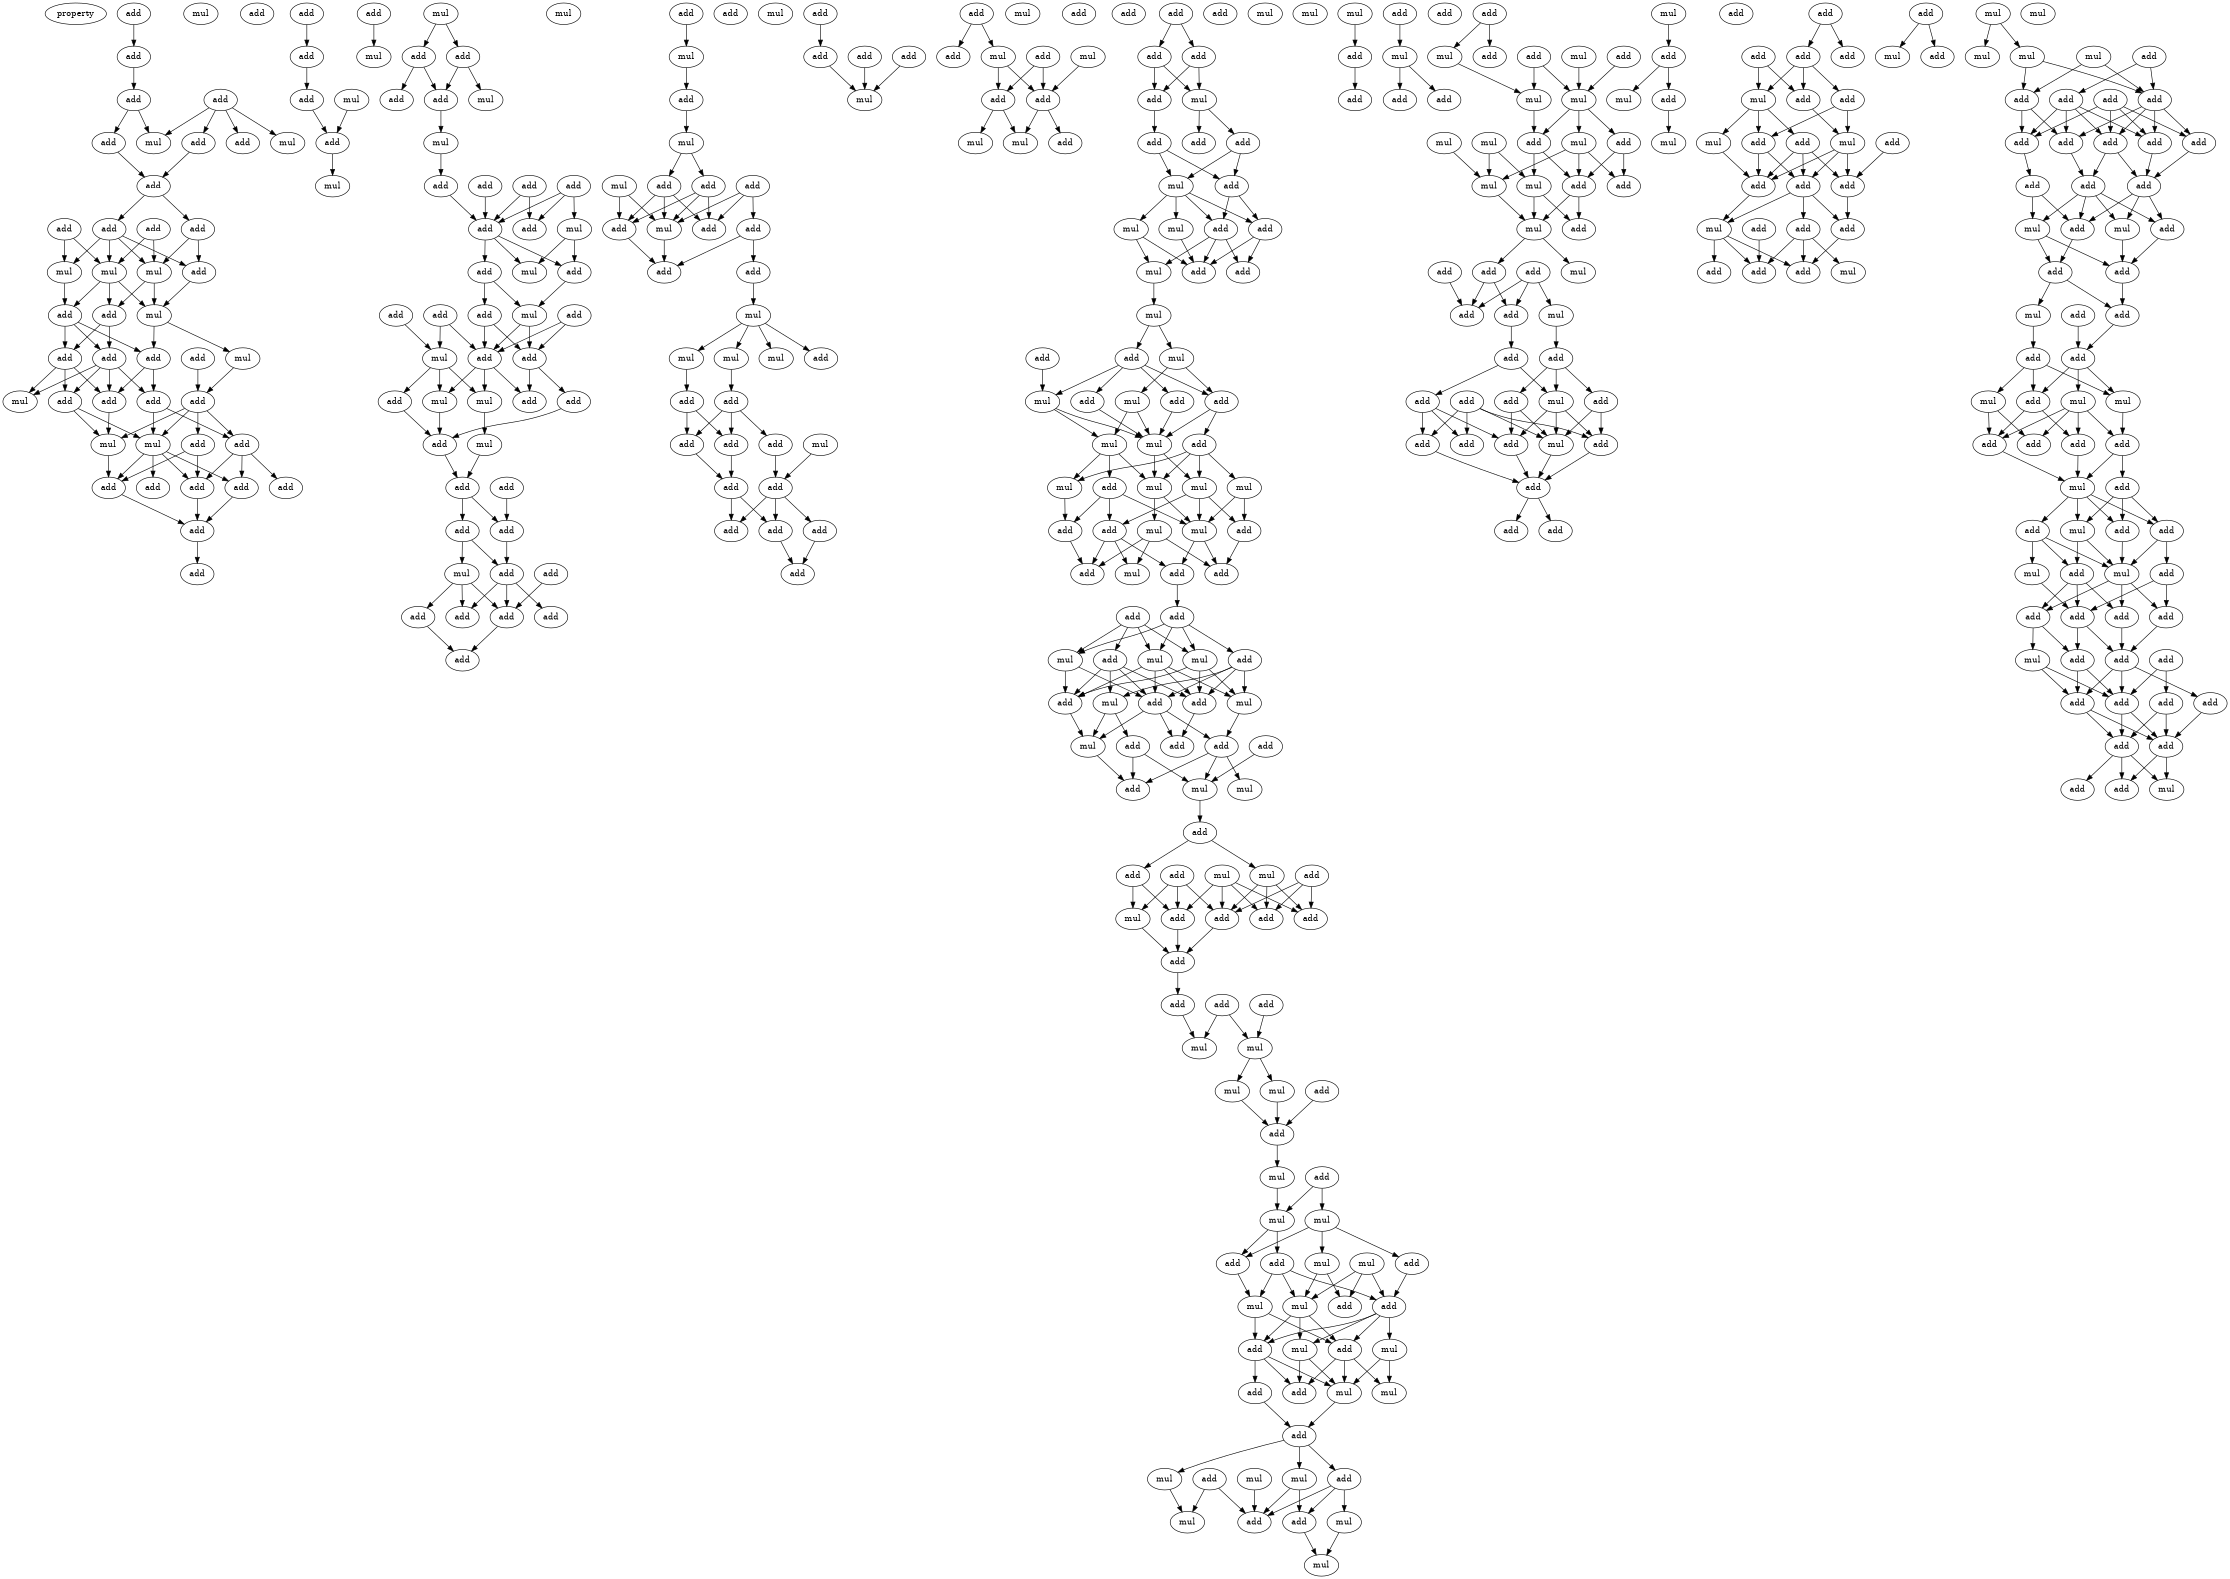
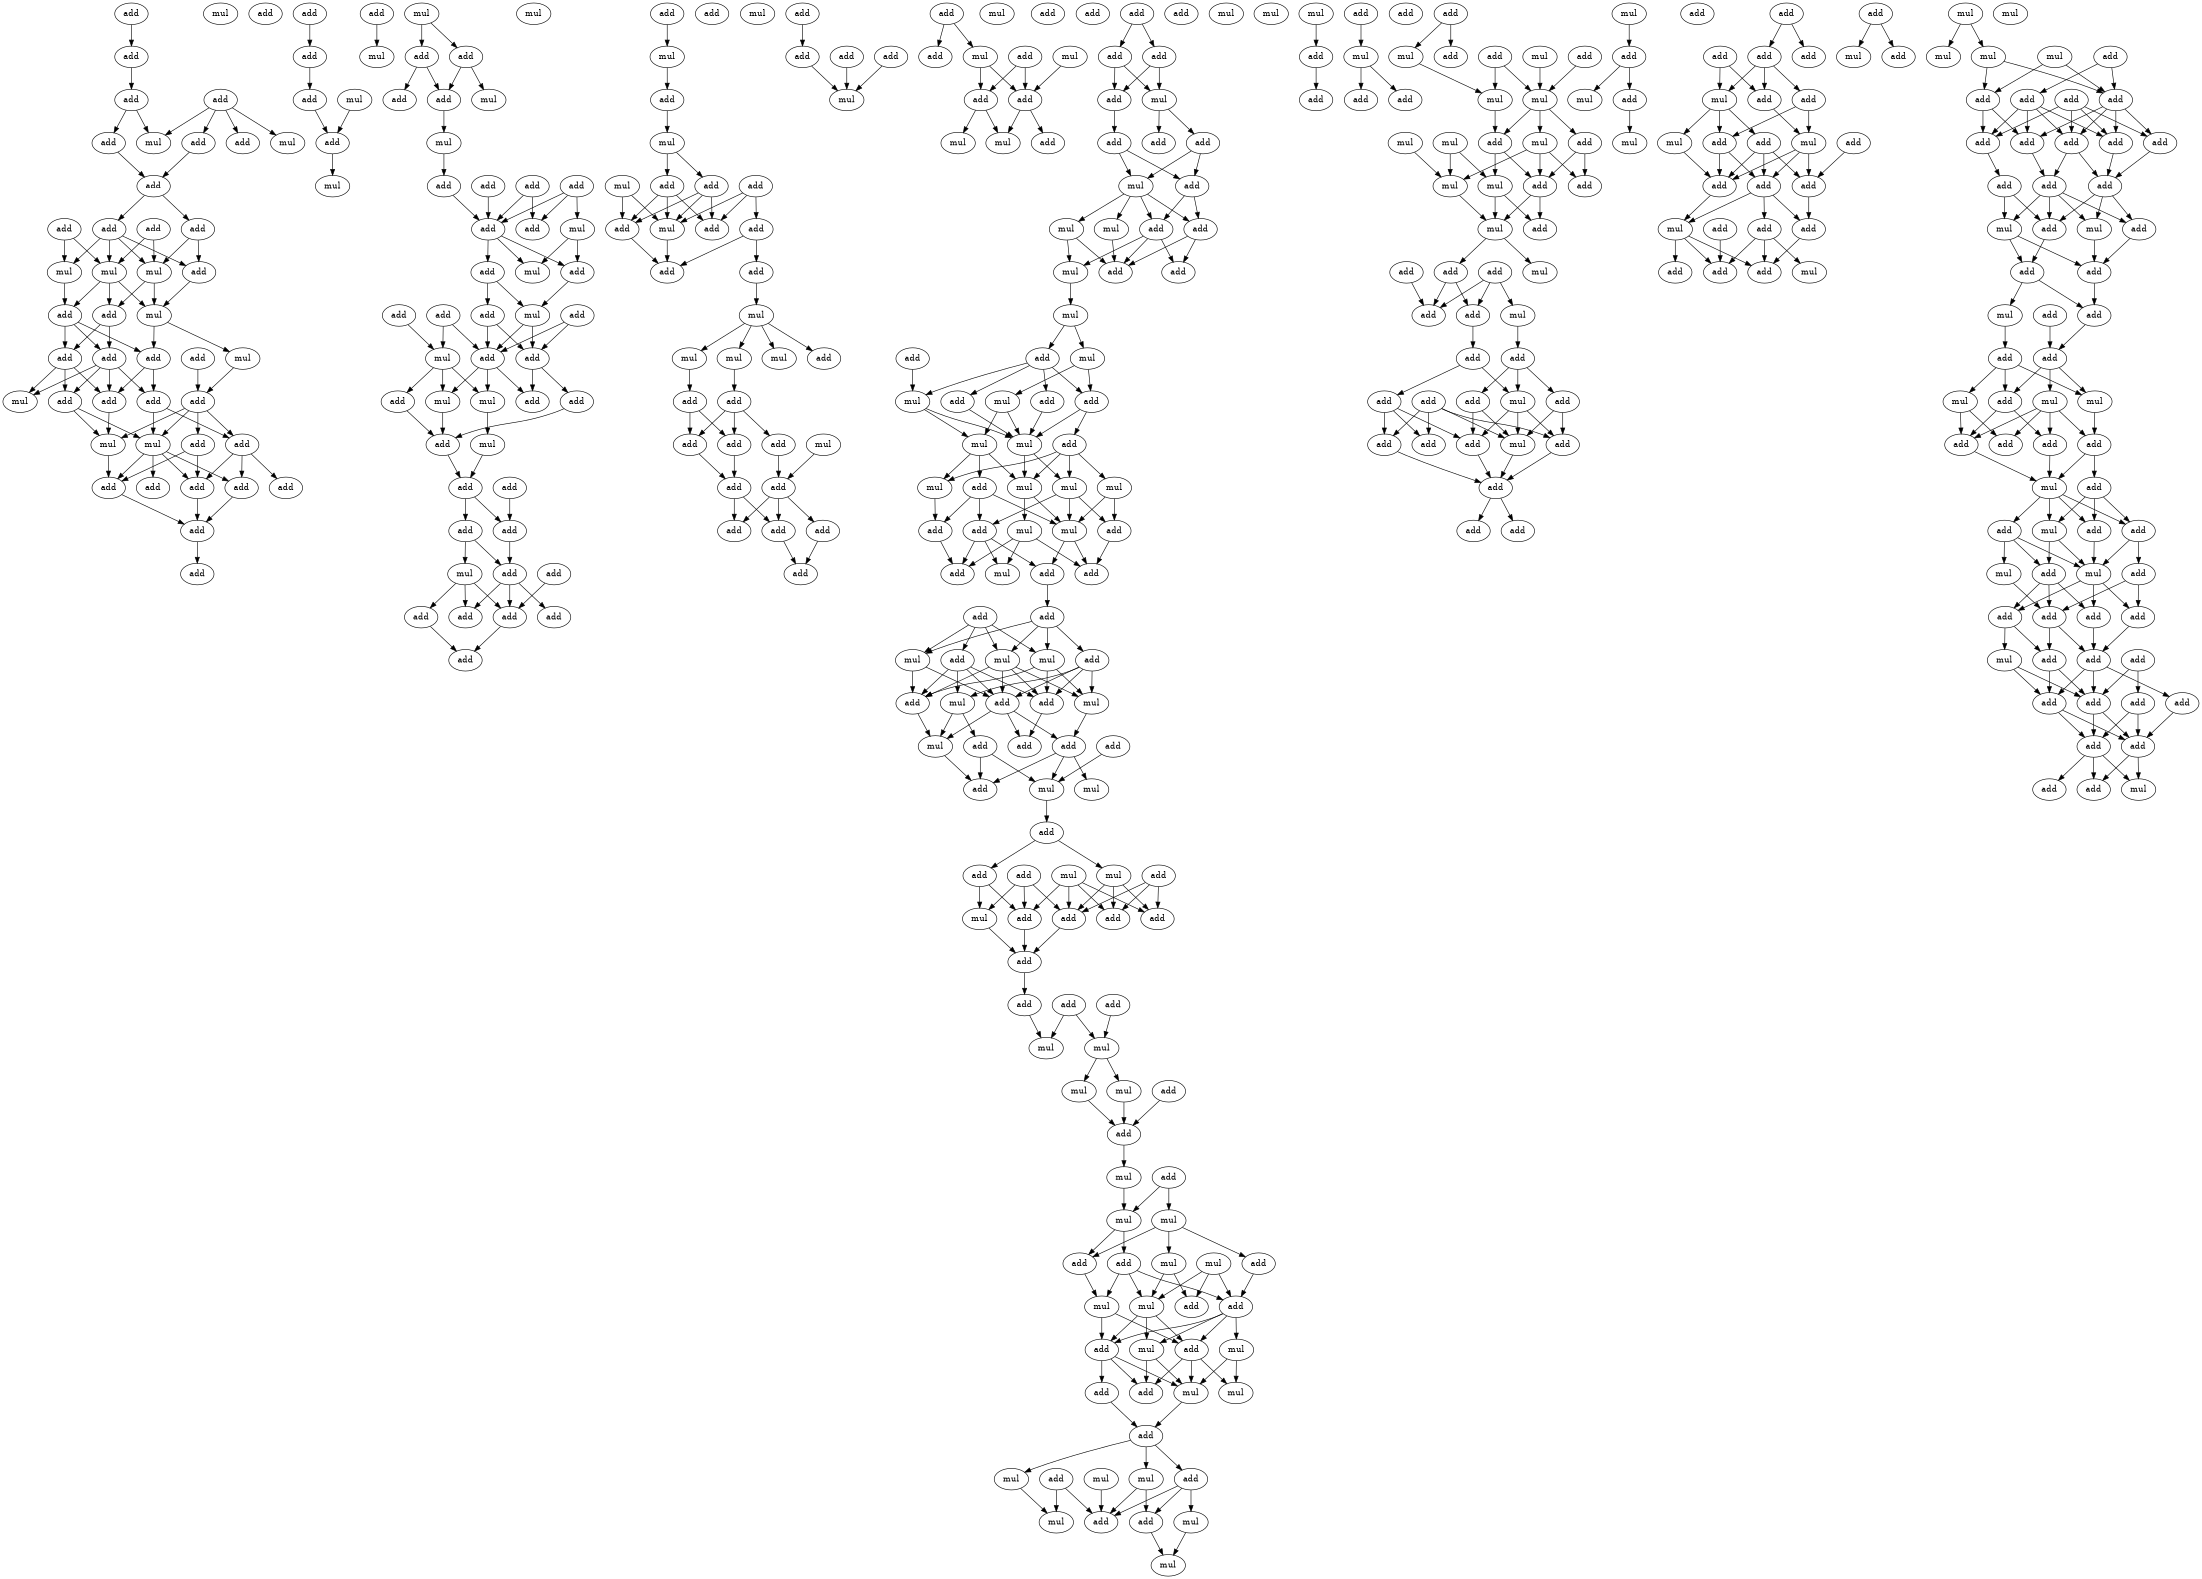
(76, 14) -> none
